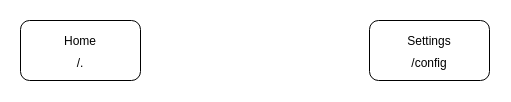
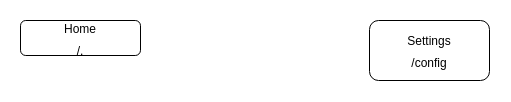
(81, 51) -> (81, 38)
